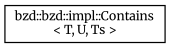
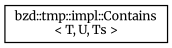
(85, 24) -> (86, 24)
